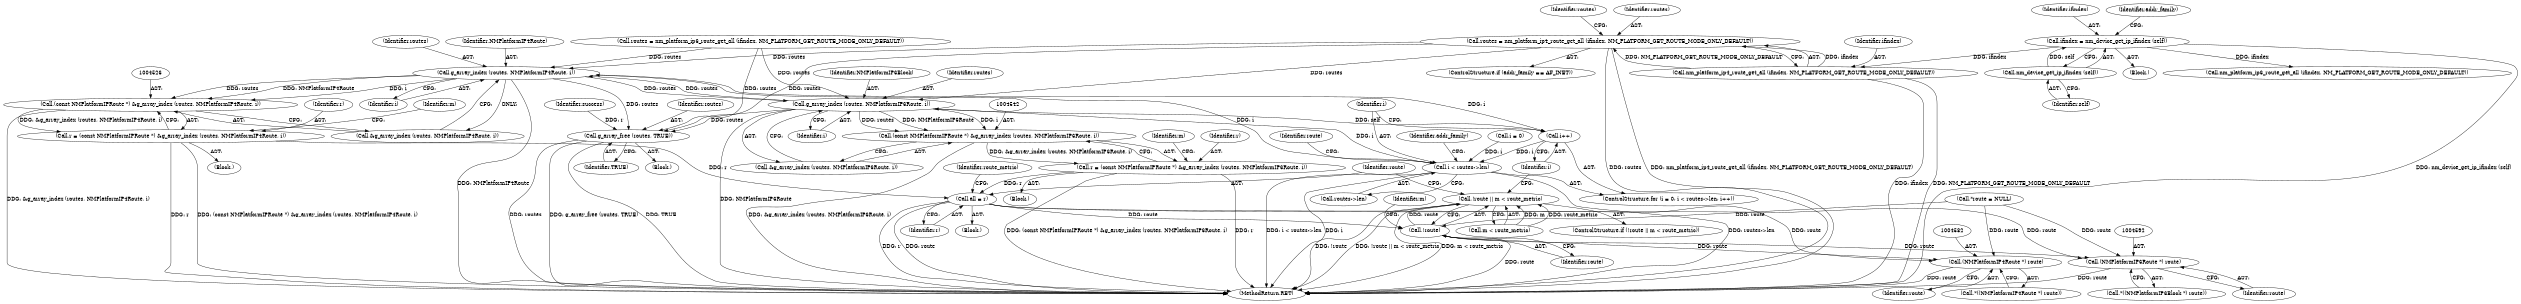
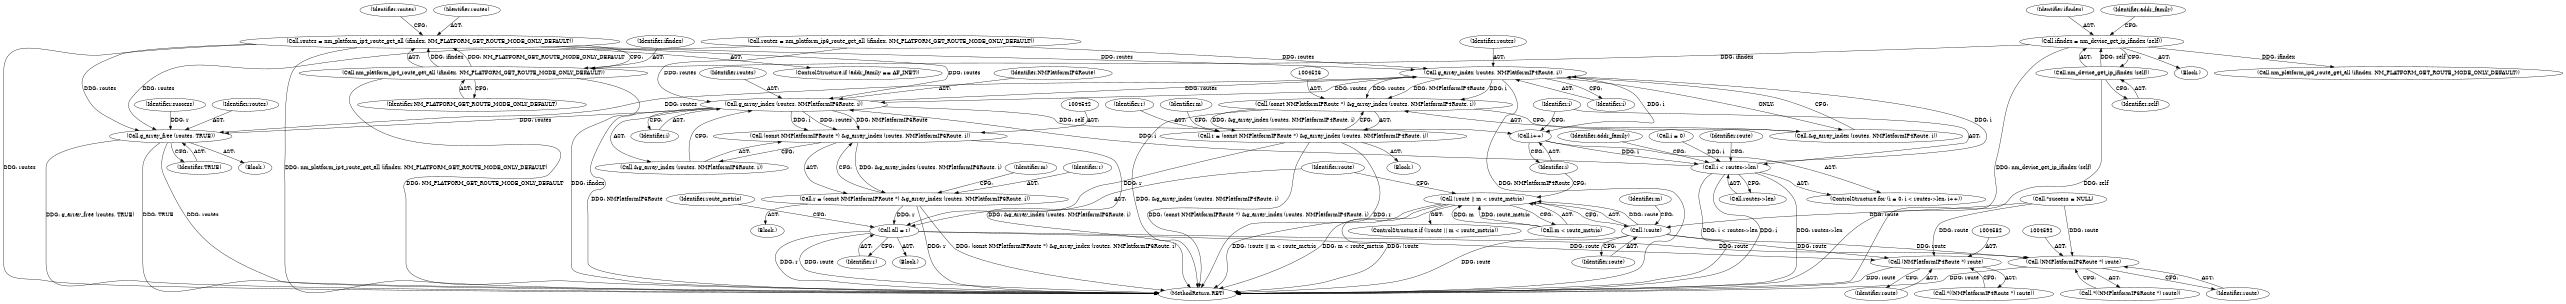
(505, 42) -> none
(872, 73) -> (1053, 73)
none -> (472, 105)
(1984, 199) -> (2063, 199)
(1620, 215) -> (1438, 215)
(1194, 219) -> none
none -> (1859, 269)
(2157, 294) -> (2130, 294)
